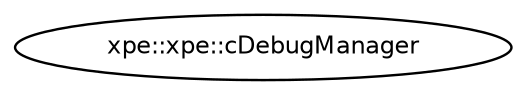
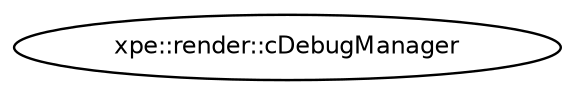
(263, 47) -> (287, 47)
